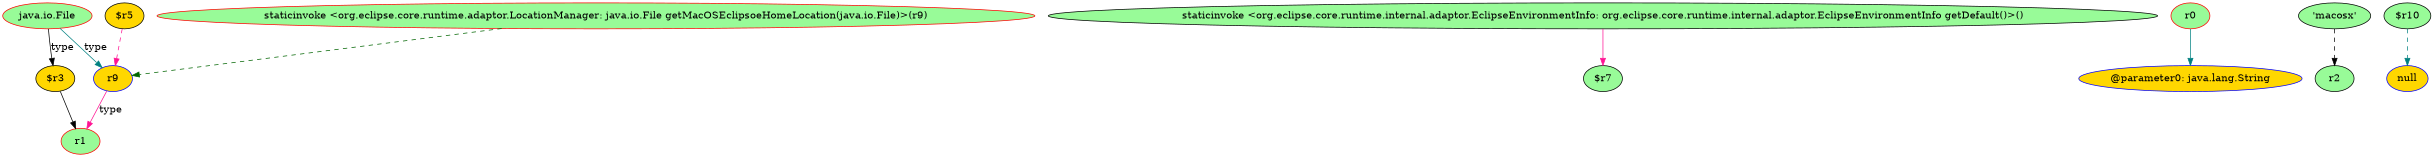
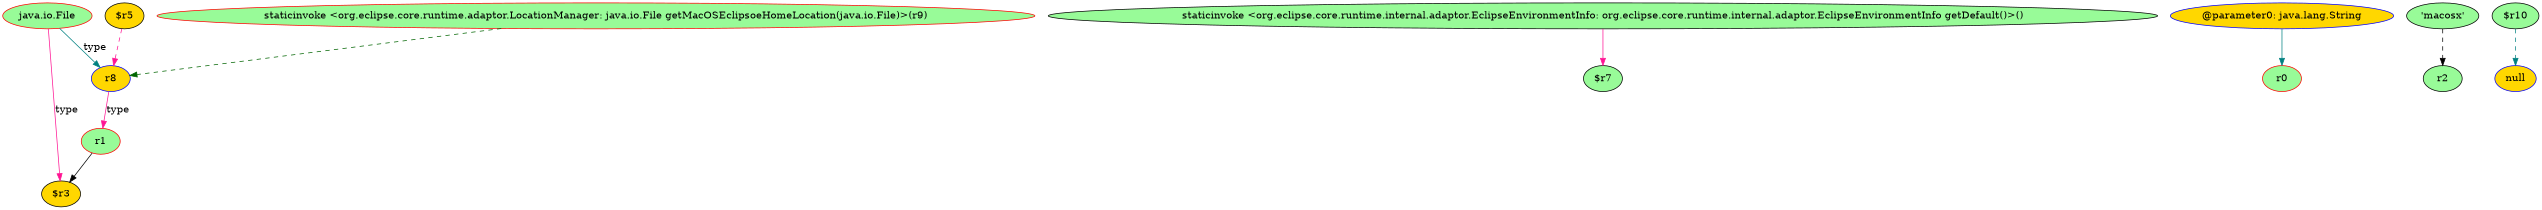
(50, 44) -> (54, 101)
(2190, 44) -> (2282, 44)
(113, 79) -> (111, 79)
(67, 107) -> (83, 165)
